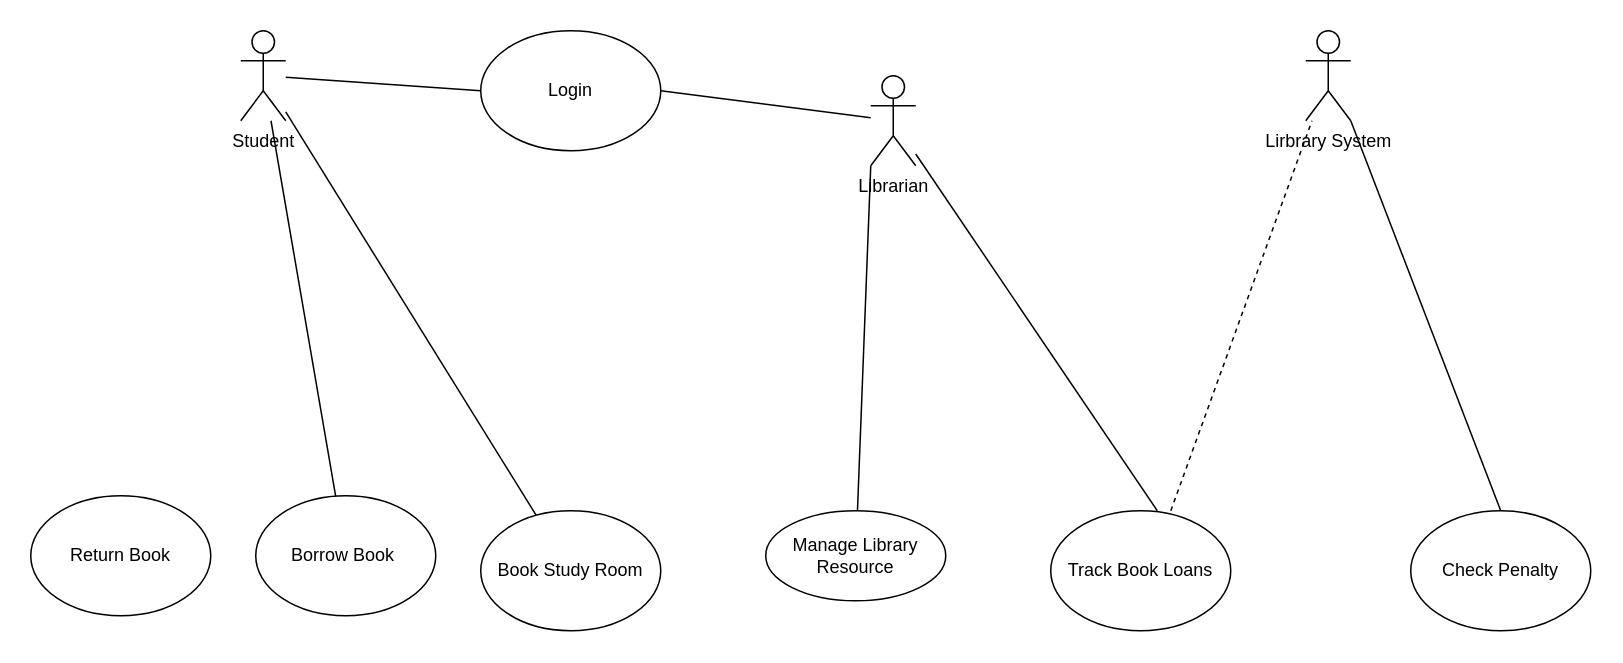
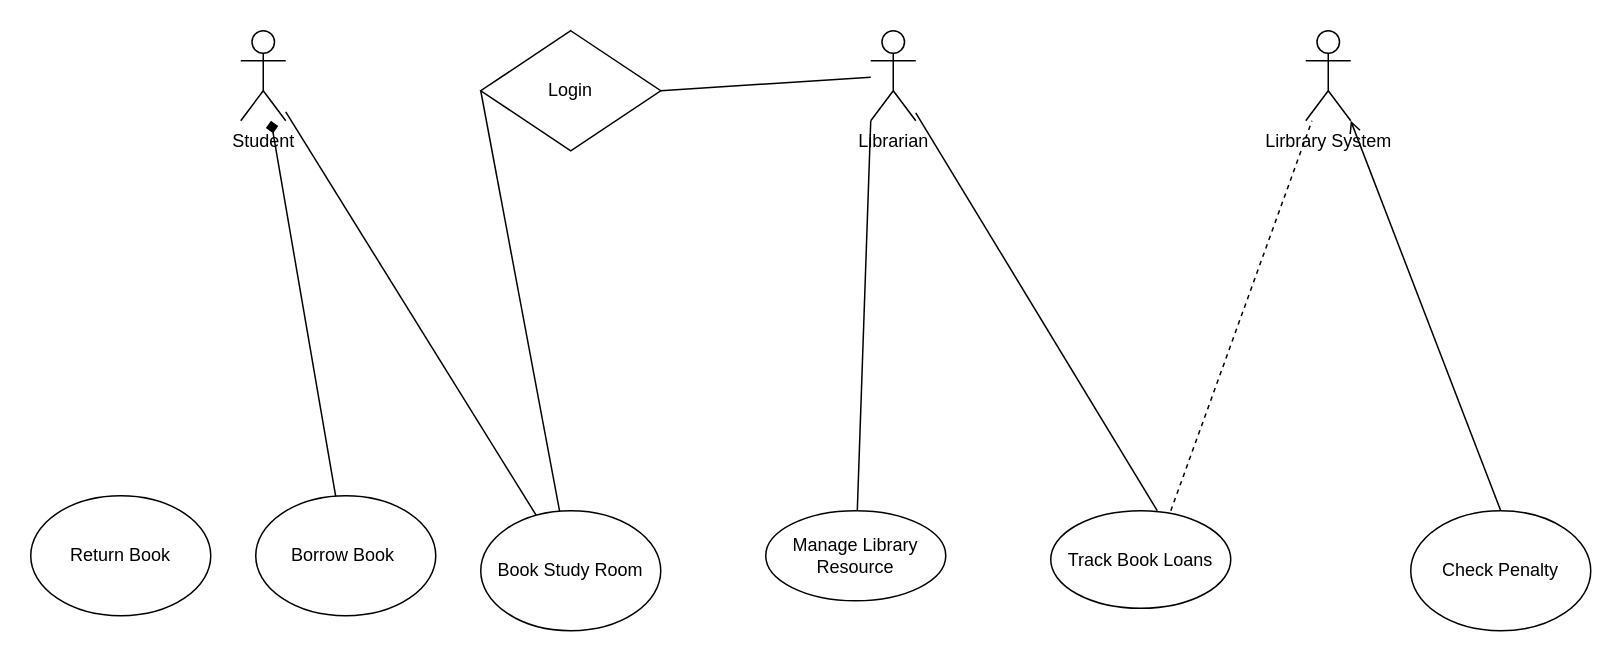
(384, 84) -> (520, 300)
(571, 91) -> (571, 91)
(893, 121) -> (893, 76)
(1353, 125) -> (1353, 127)
(272, 127) -> (273, 133)
(1141, 571) -> (1141, 560)
